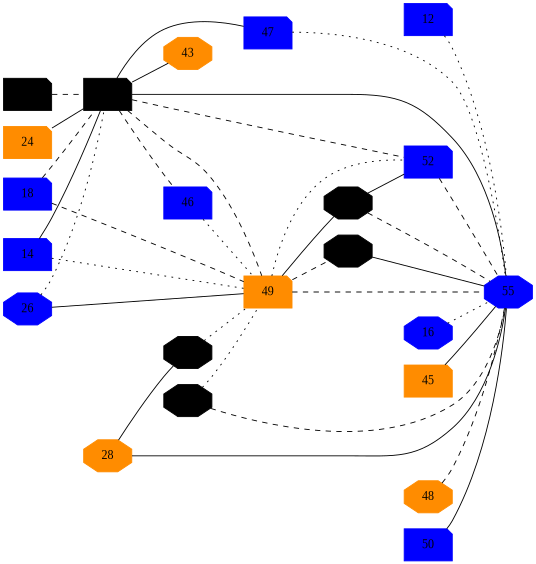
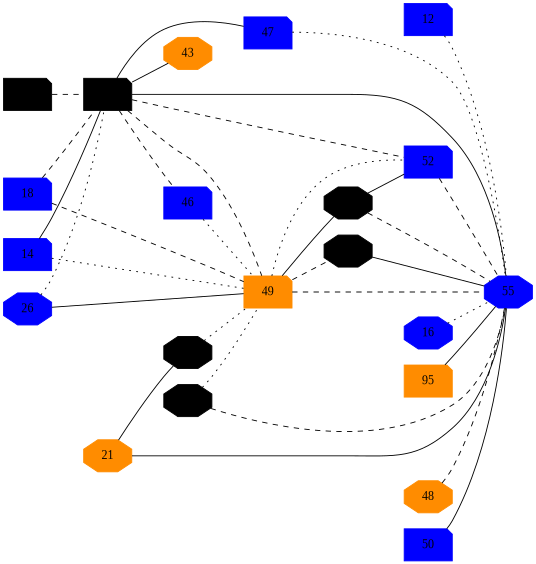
(28, 142) -> none
(428, 381) -> (428, 381)
(108, 456) -> (108, 456)
